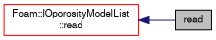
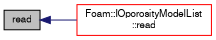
(162, 20) -> (64, 20)
